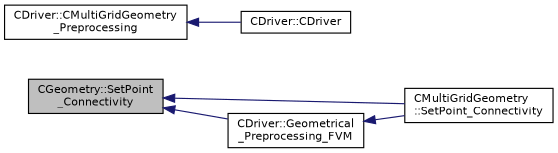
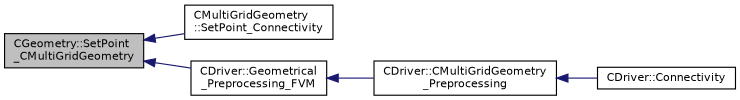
(296, 22) -> (666, 78)
(96, 96) -> (74, 51)
(390, 118) -> (356, 78)
